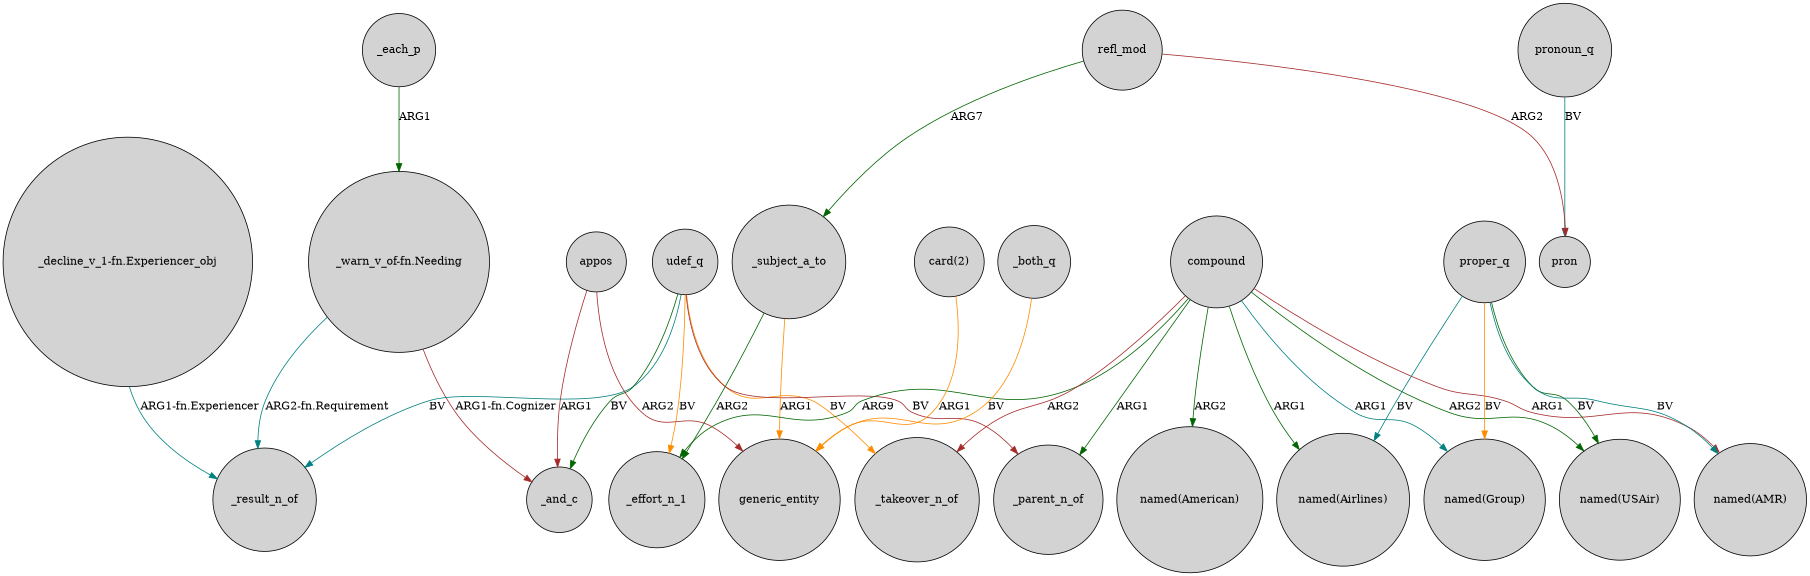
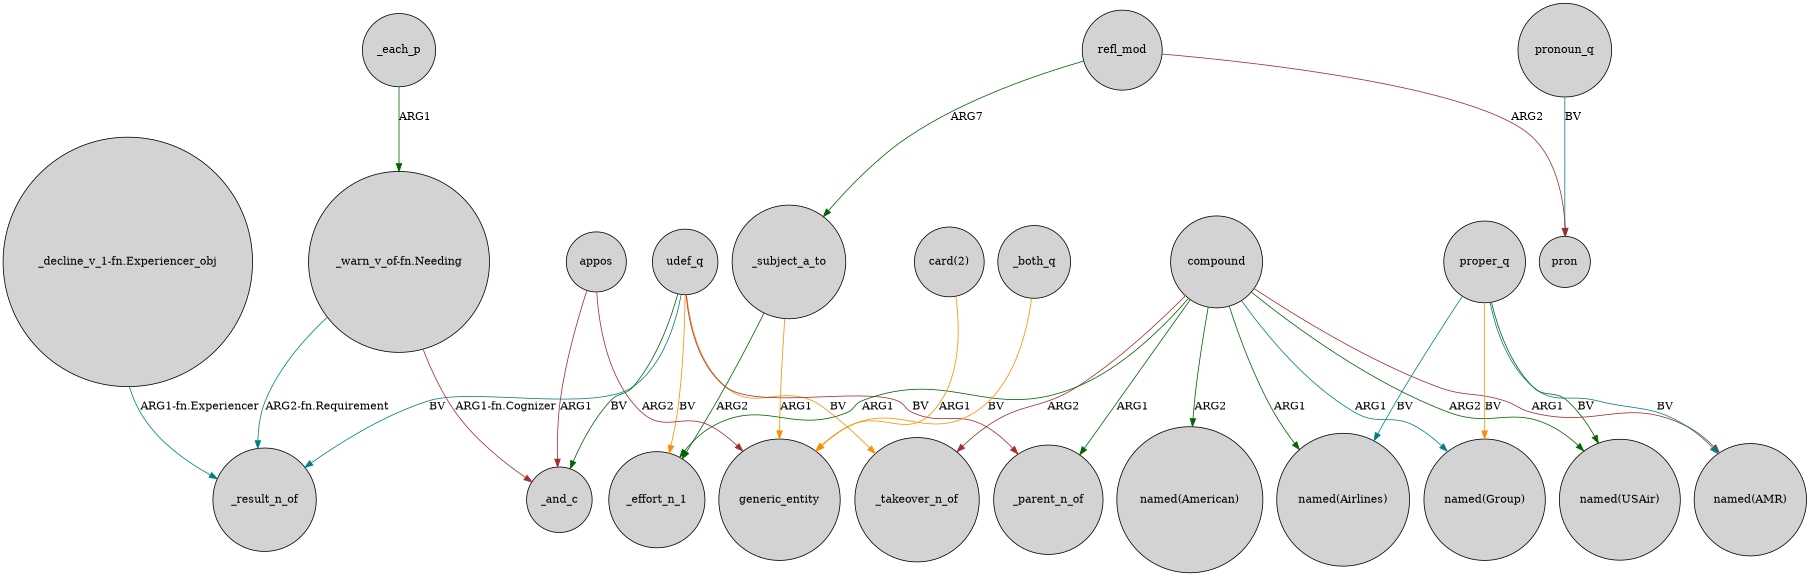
(878, 407) -> (878, 407)
